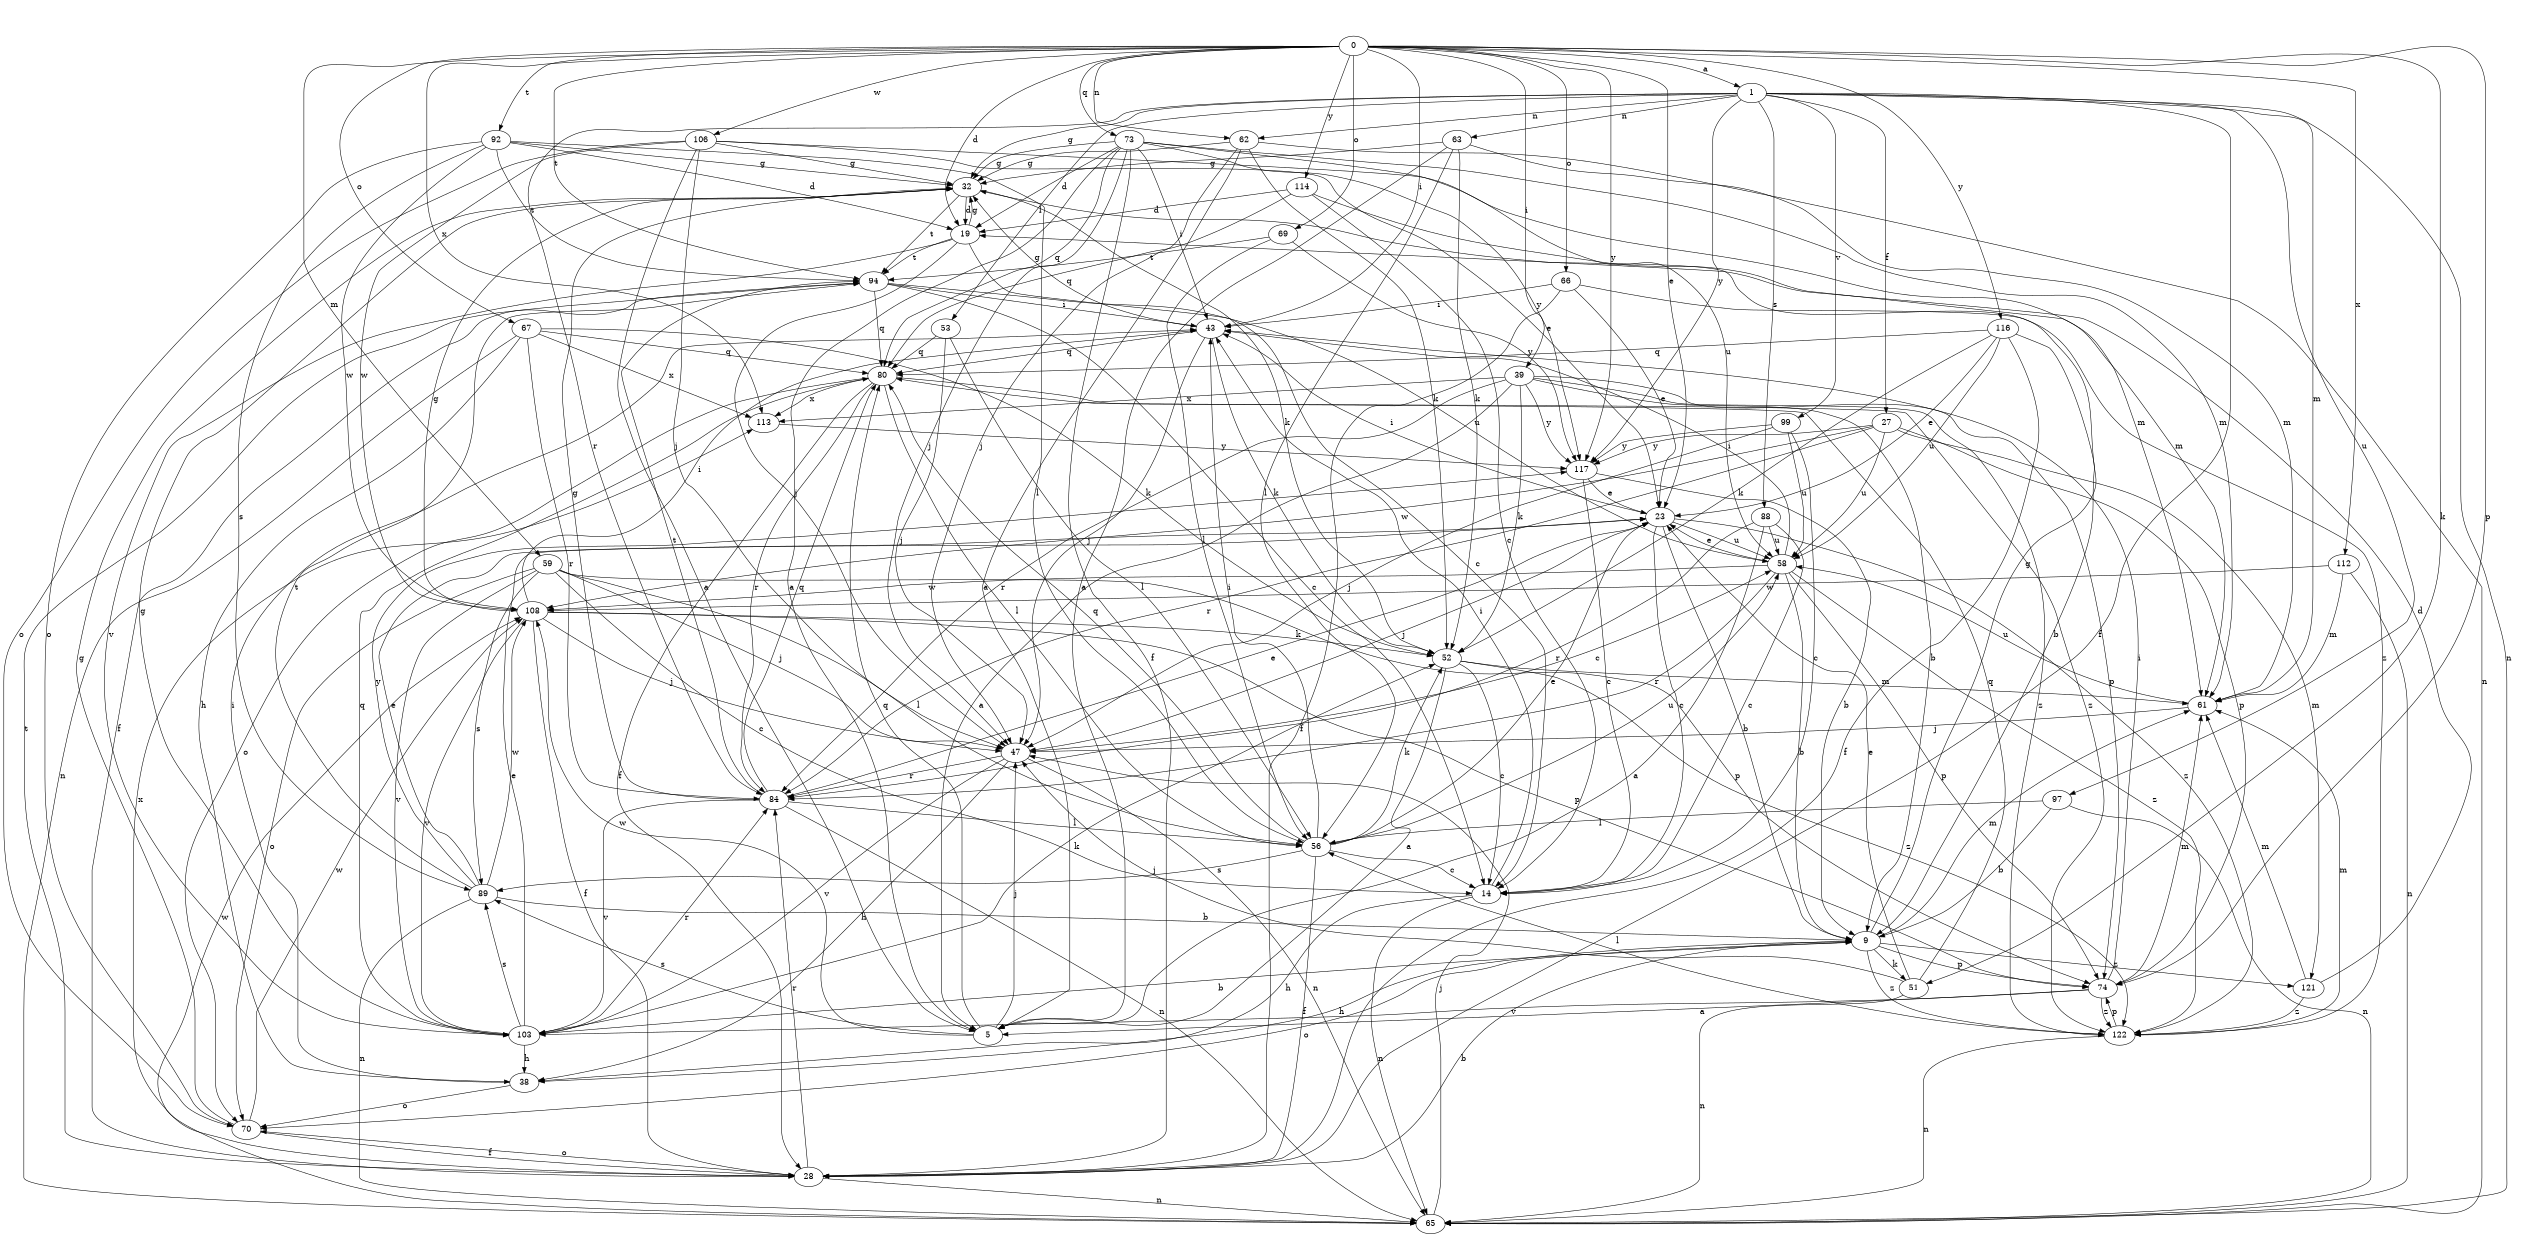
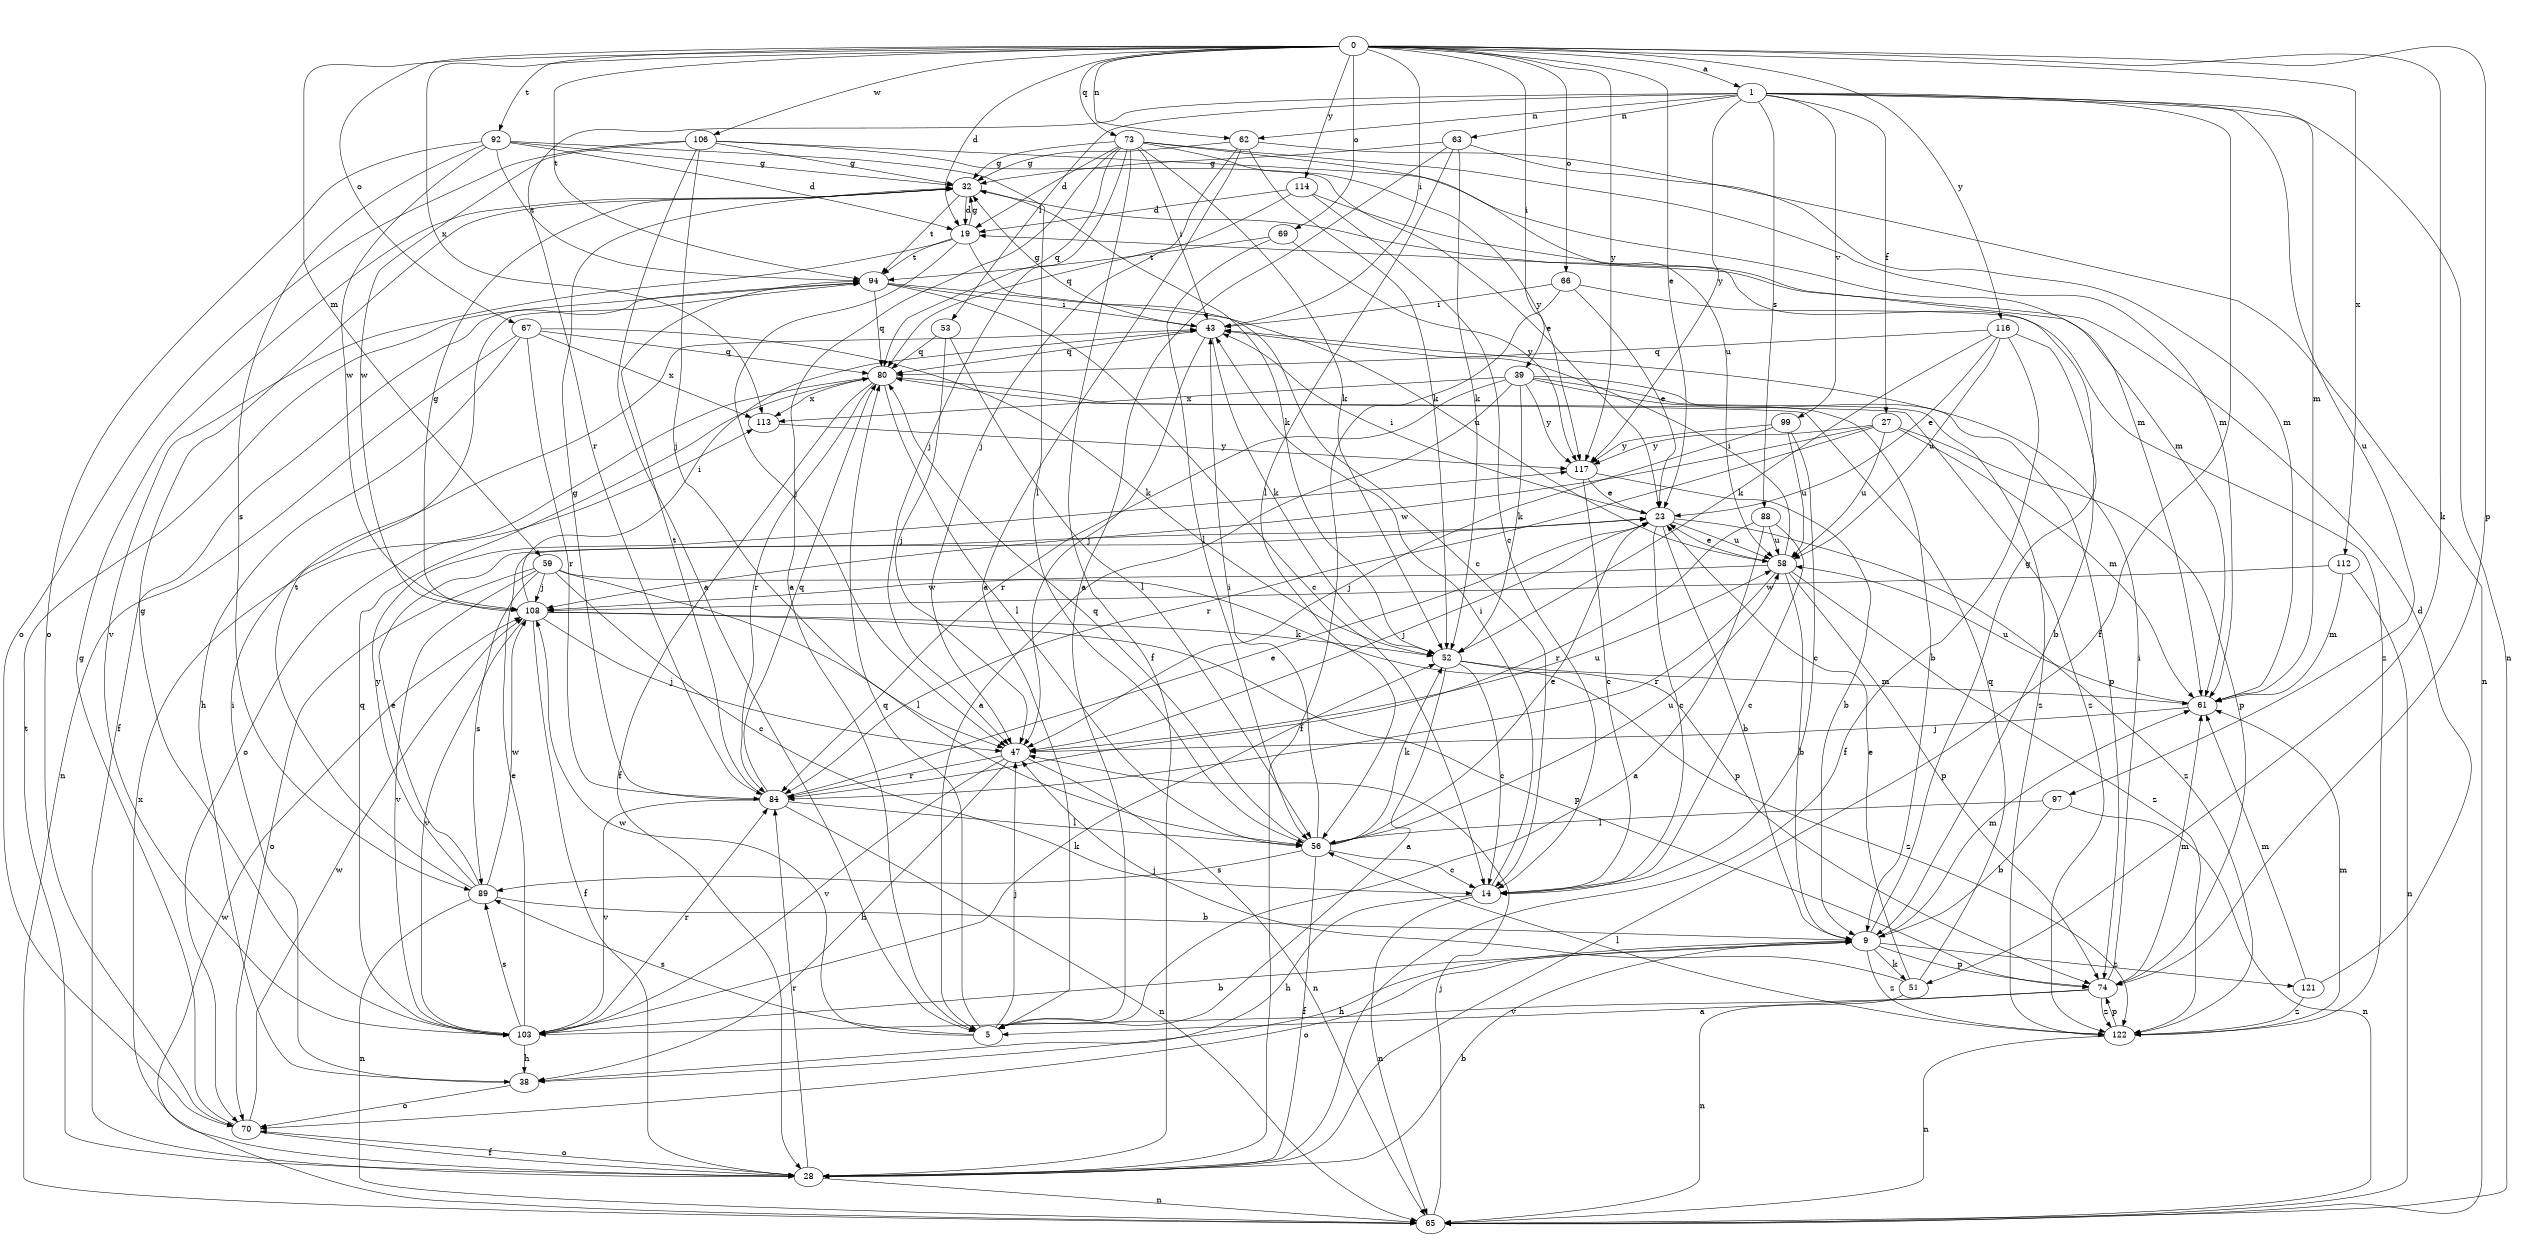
(1347, 99) -> none
none -> (1338, 368)
(2251, 591) -> (2068, 536)
(1597, 659) -> (1597, 659)
(779, 667) -> (541, 585)
